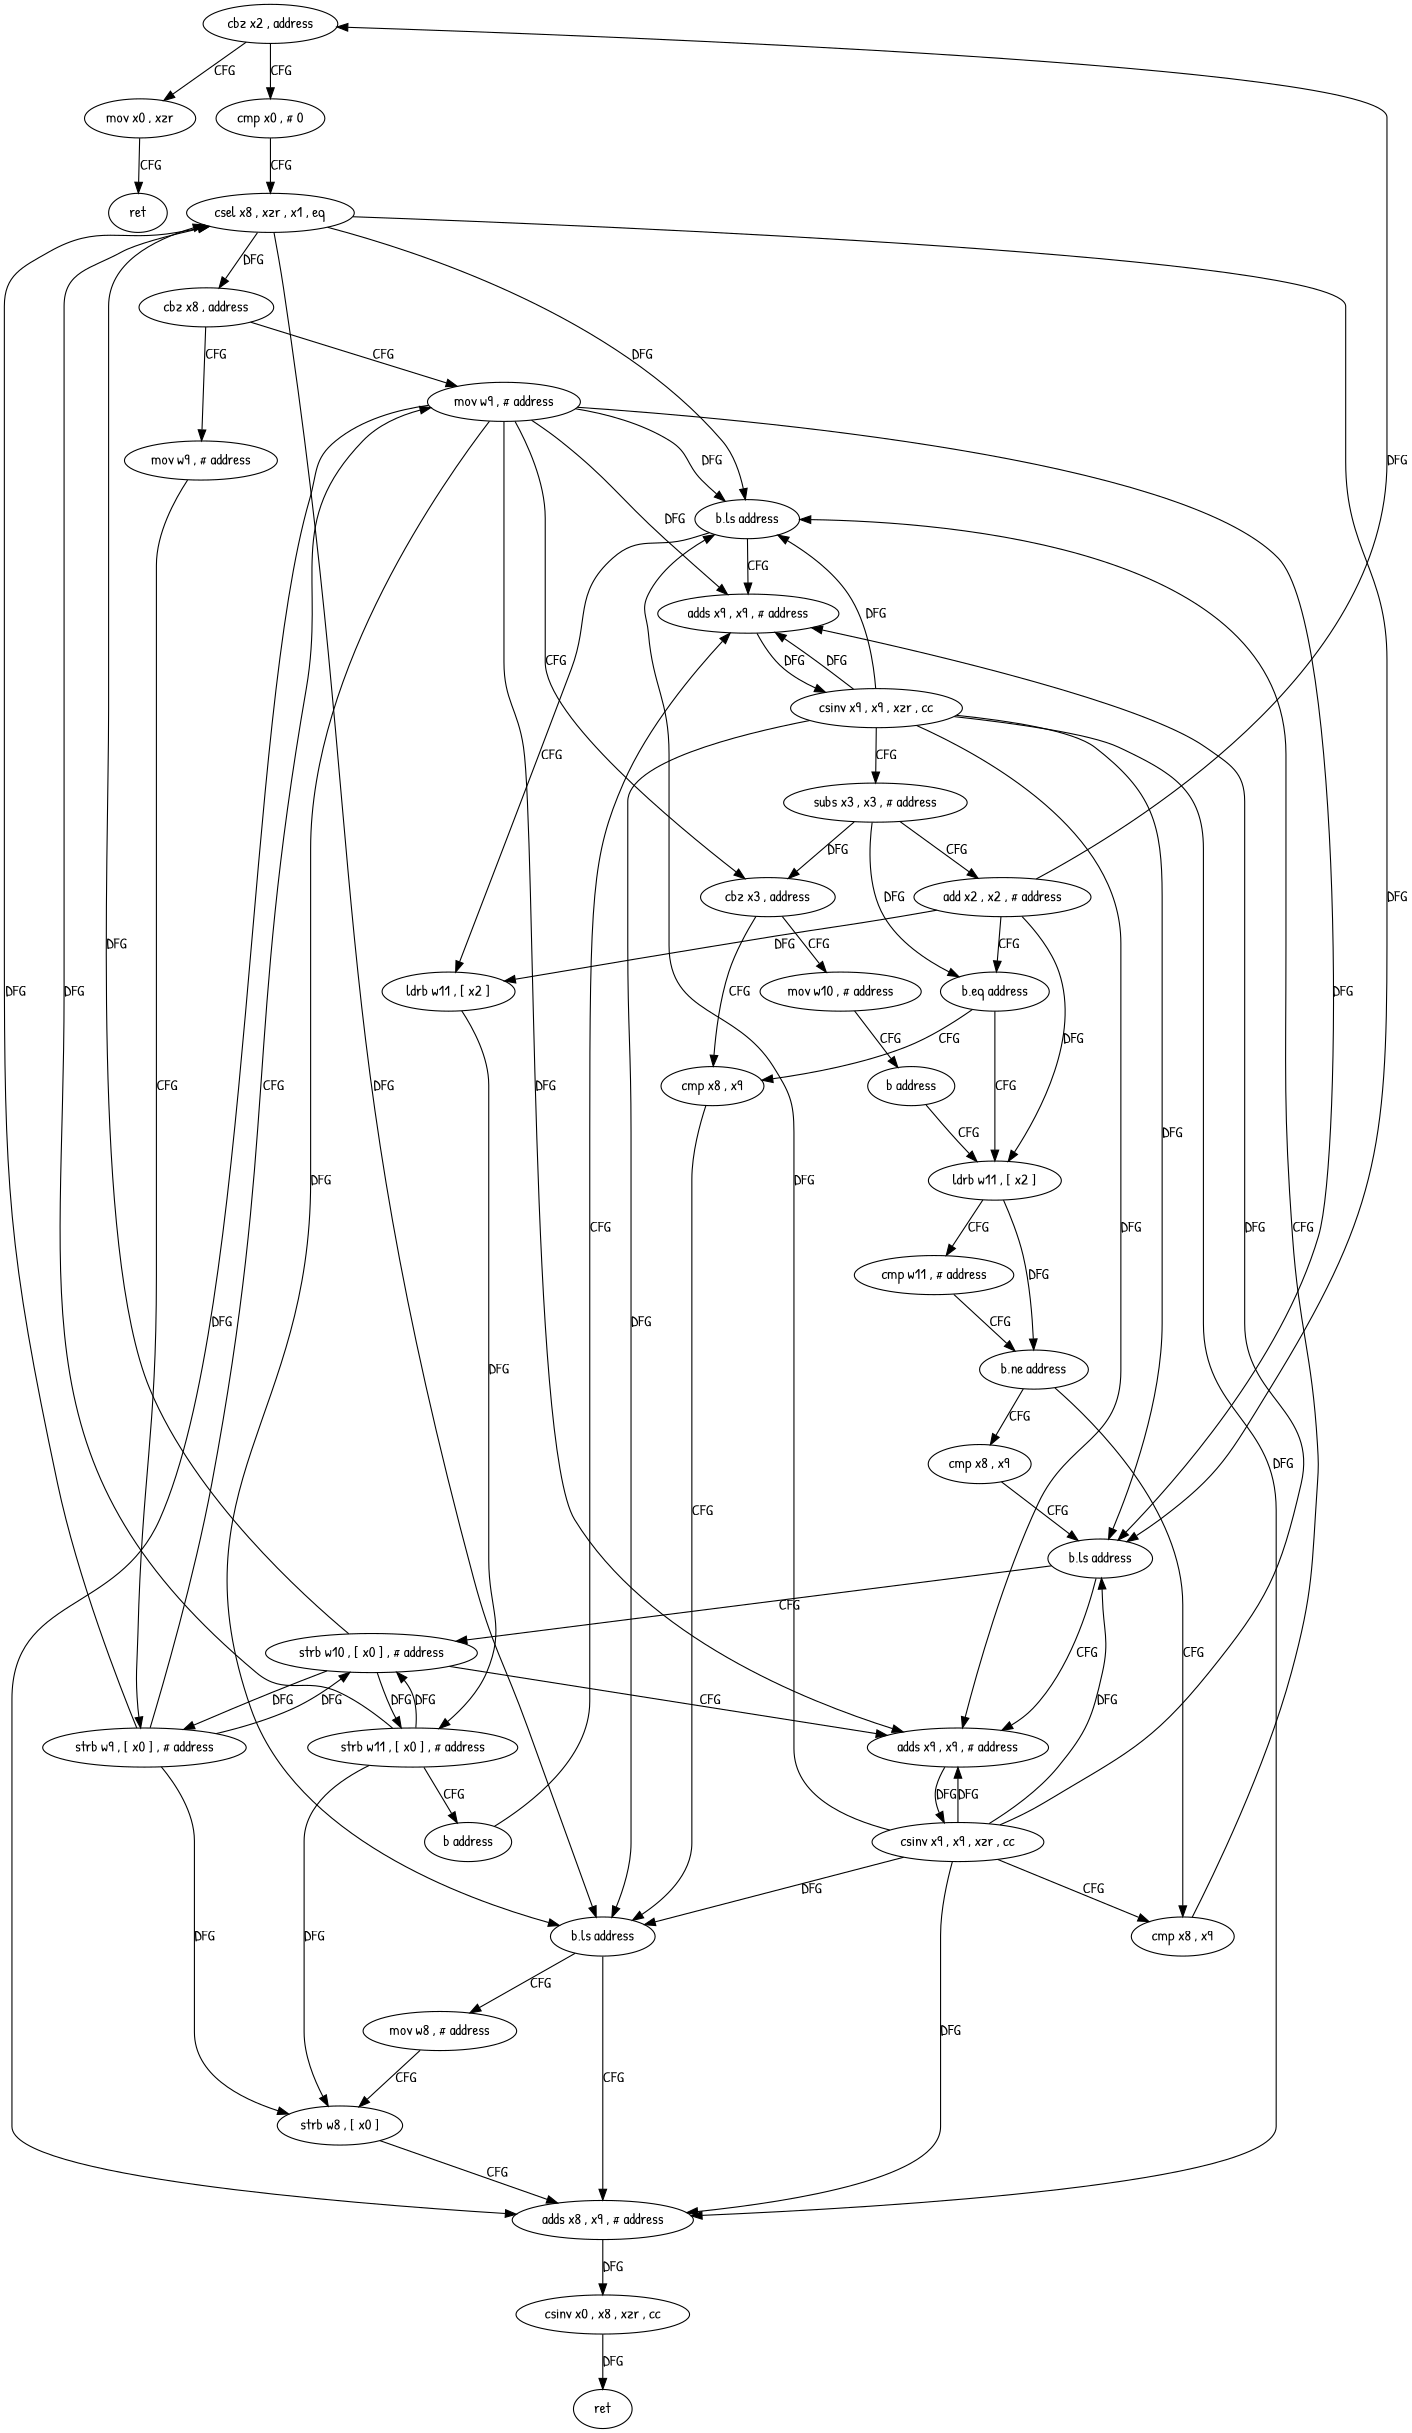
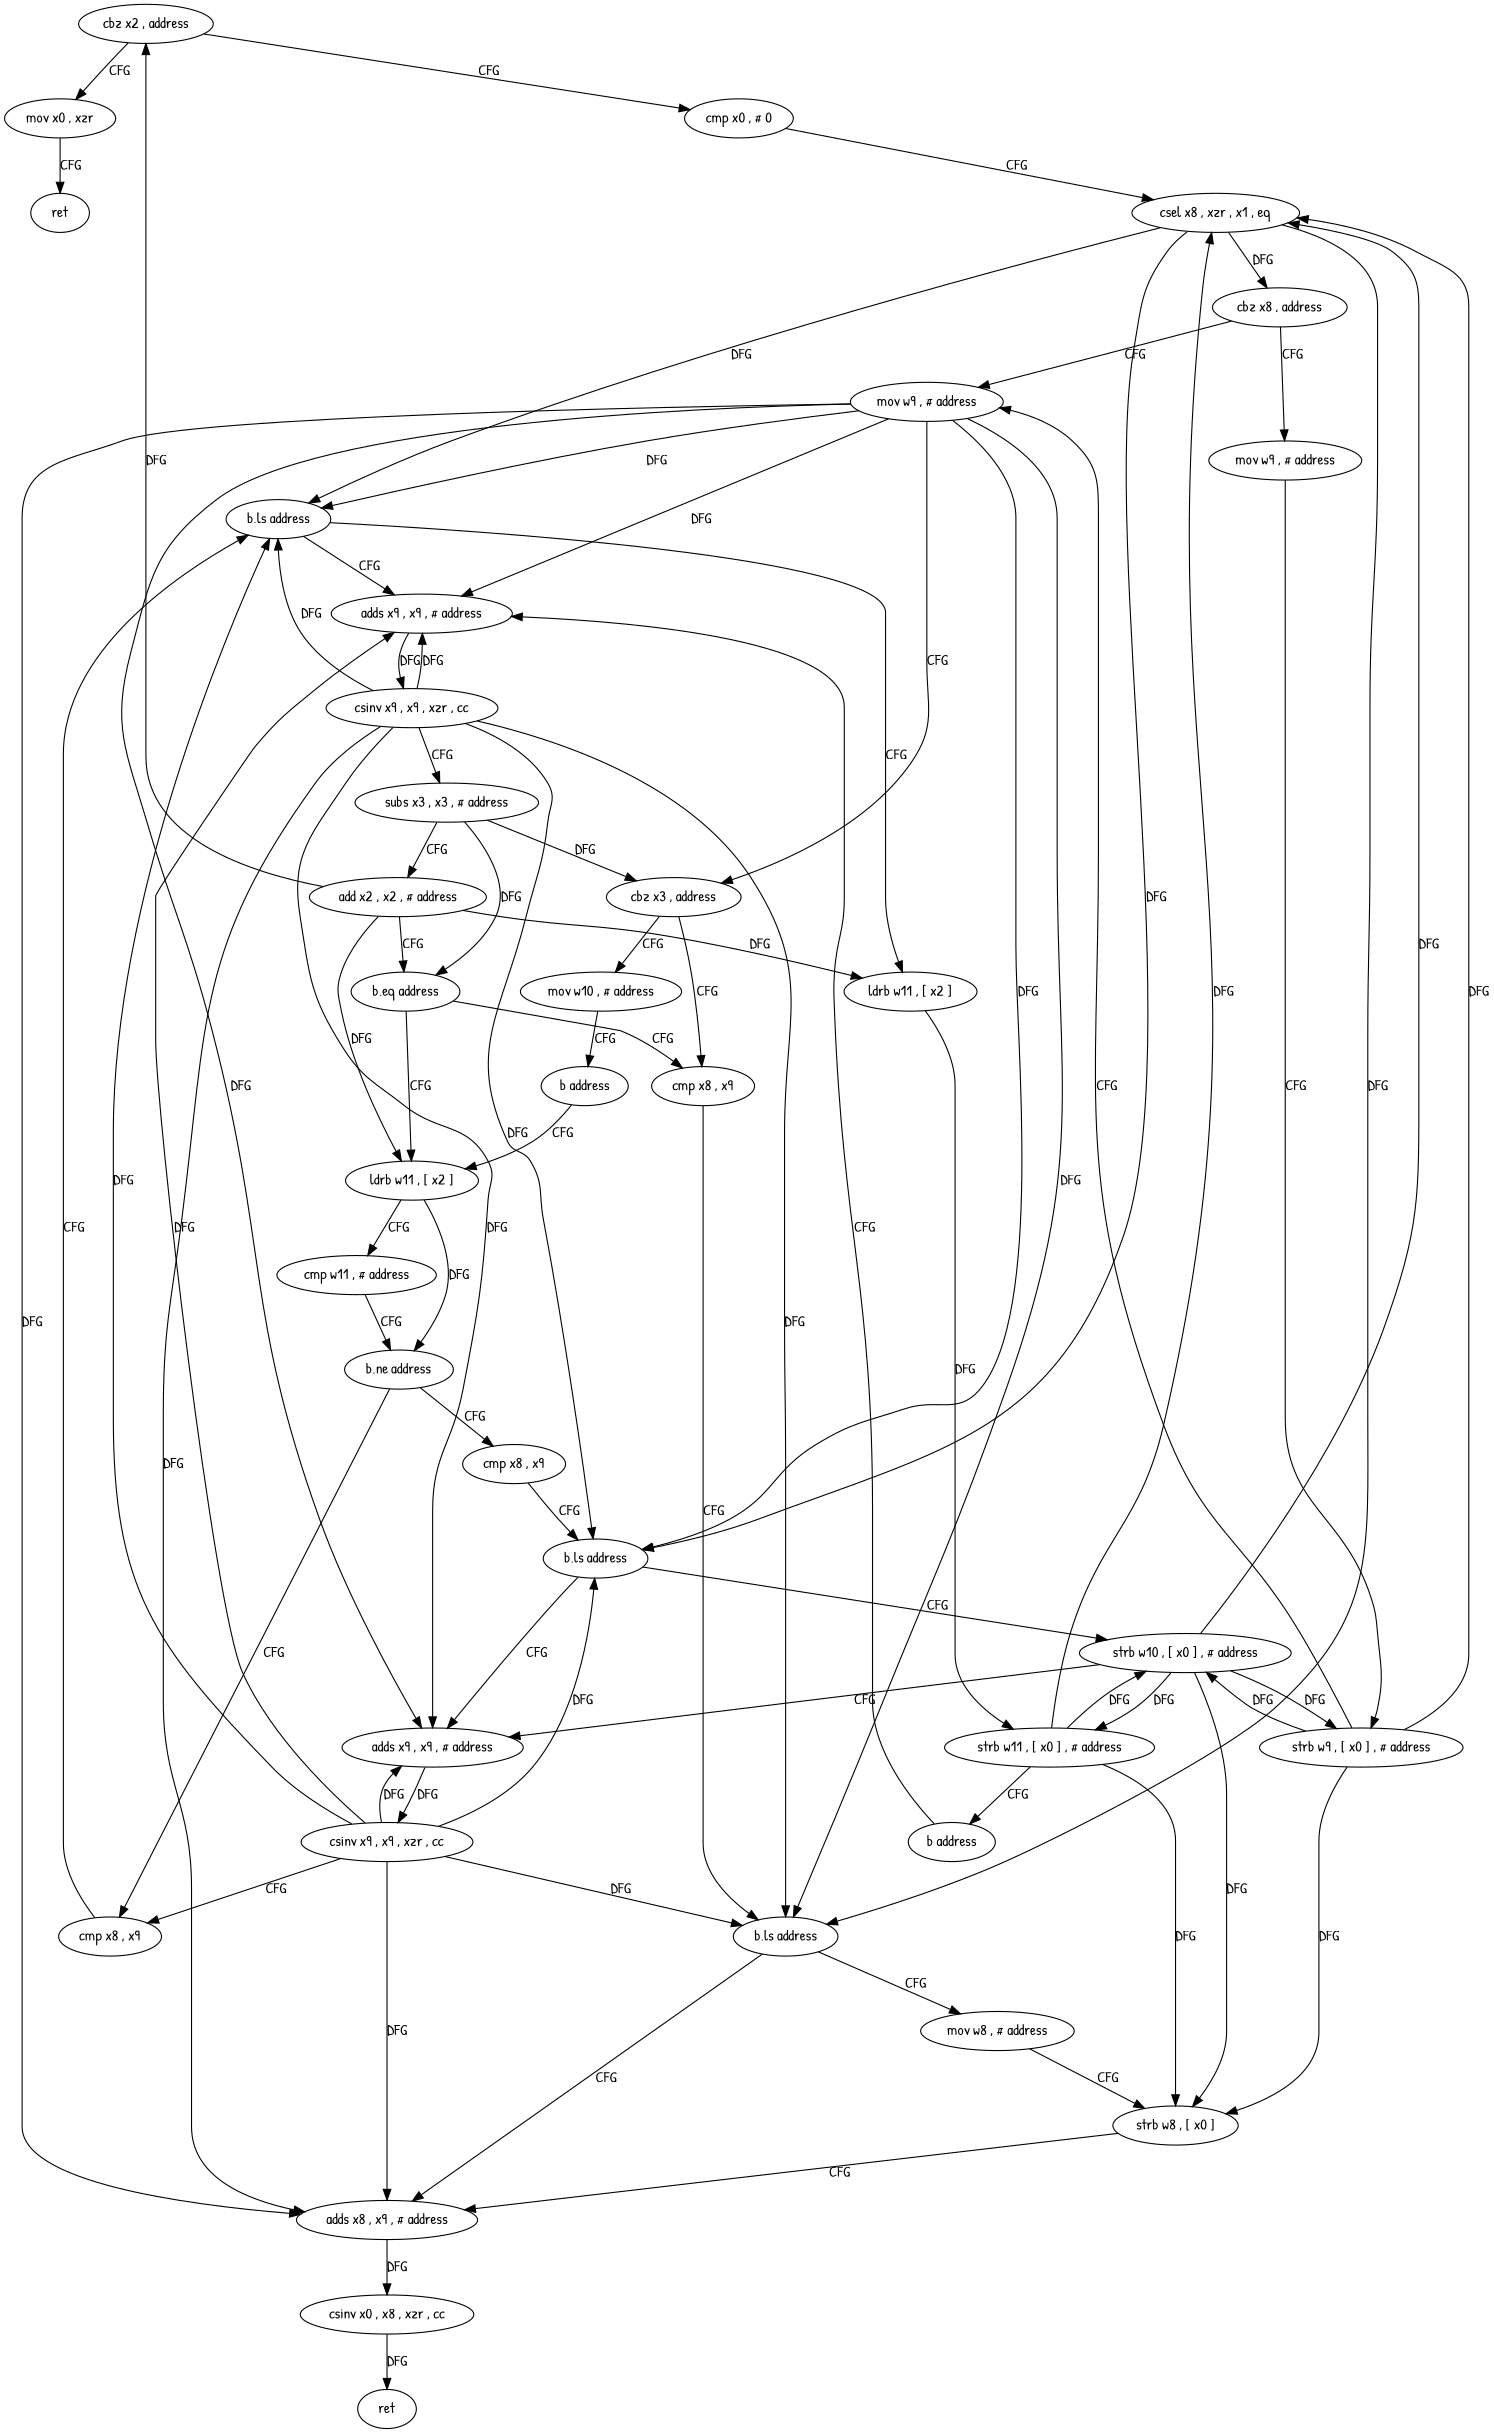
none -> (1227, 1886)
